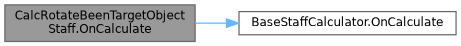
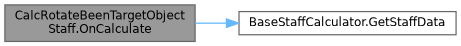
(348, 23) -> (348, 23)
